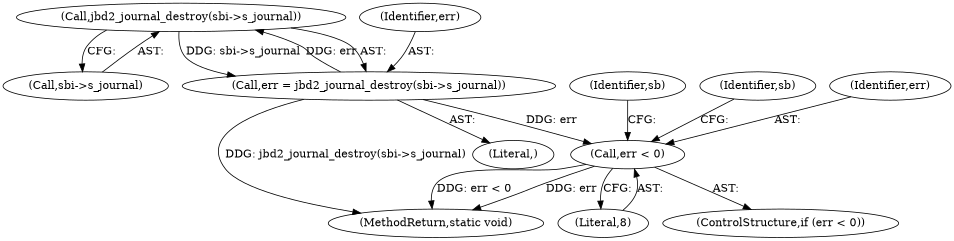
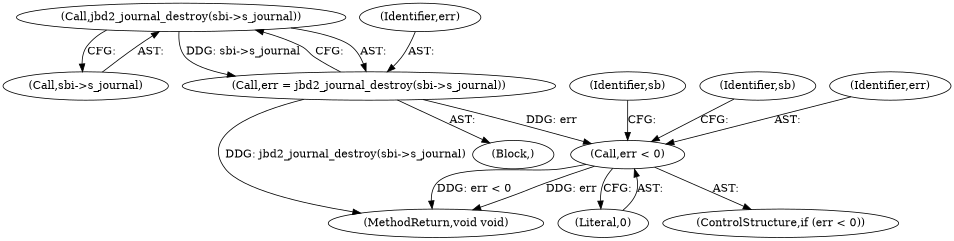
(331, 52) -> (331, 52)
(513, 155) -> (513, 155)
(436, 223) -> (436, 223)
(603, 223) -> (603, 223)
